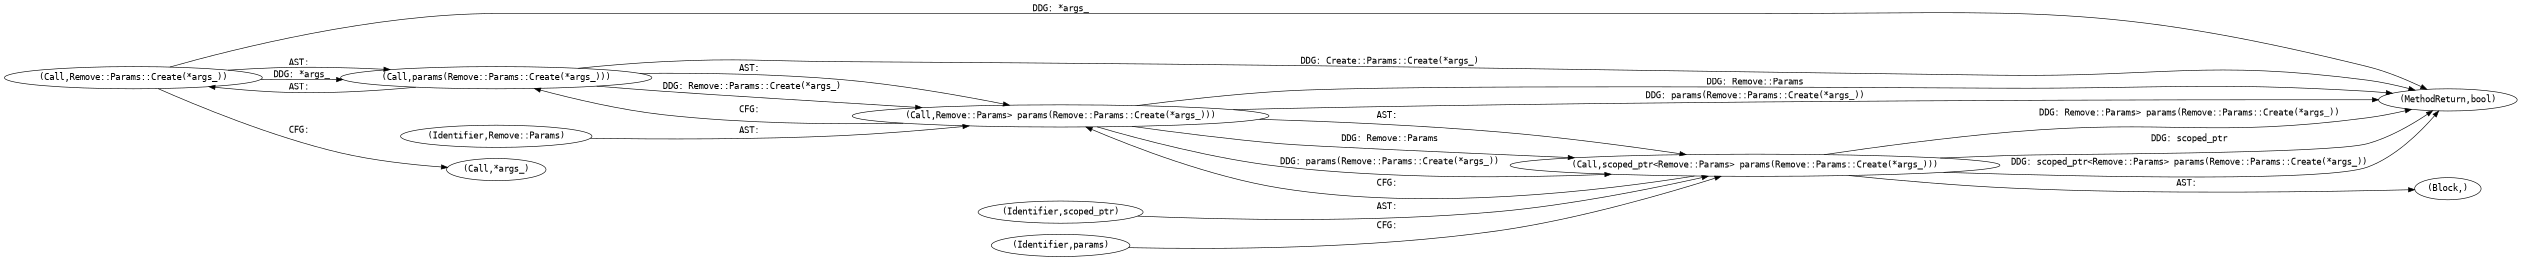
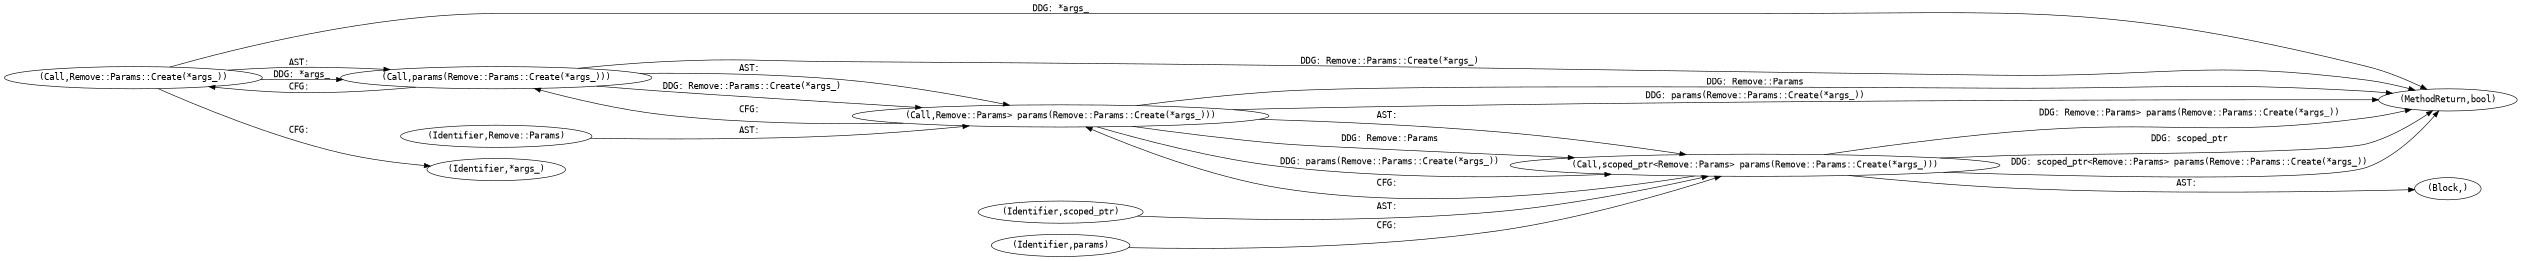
(1390, 61) -> (1390, 61)
(302, 87) -> (302, 87)
(496, 170) -> (496, 170)
